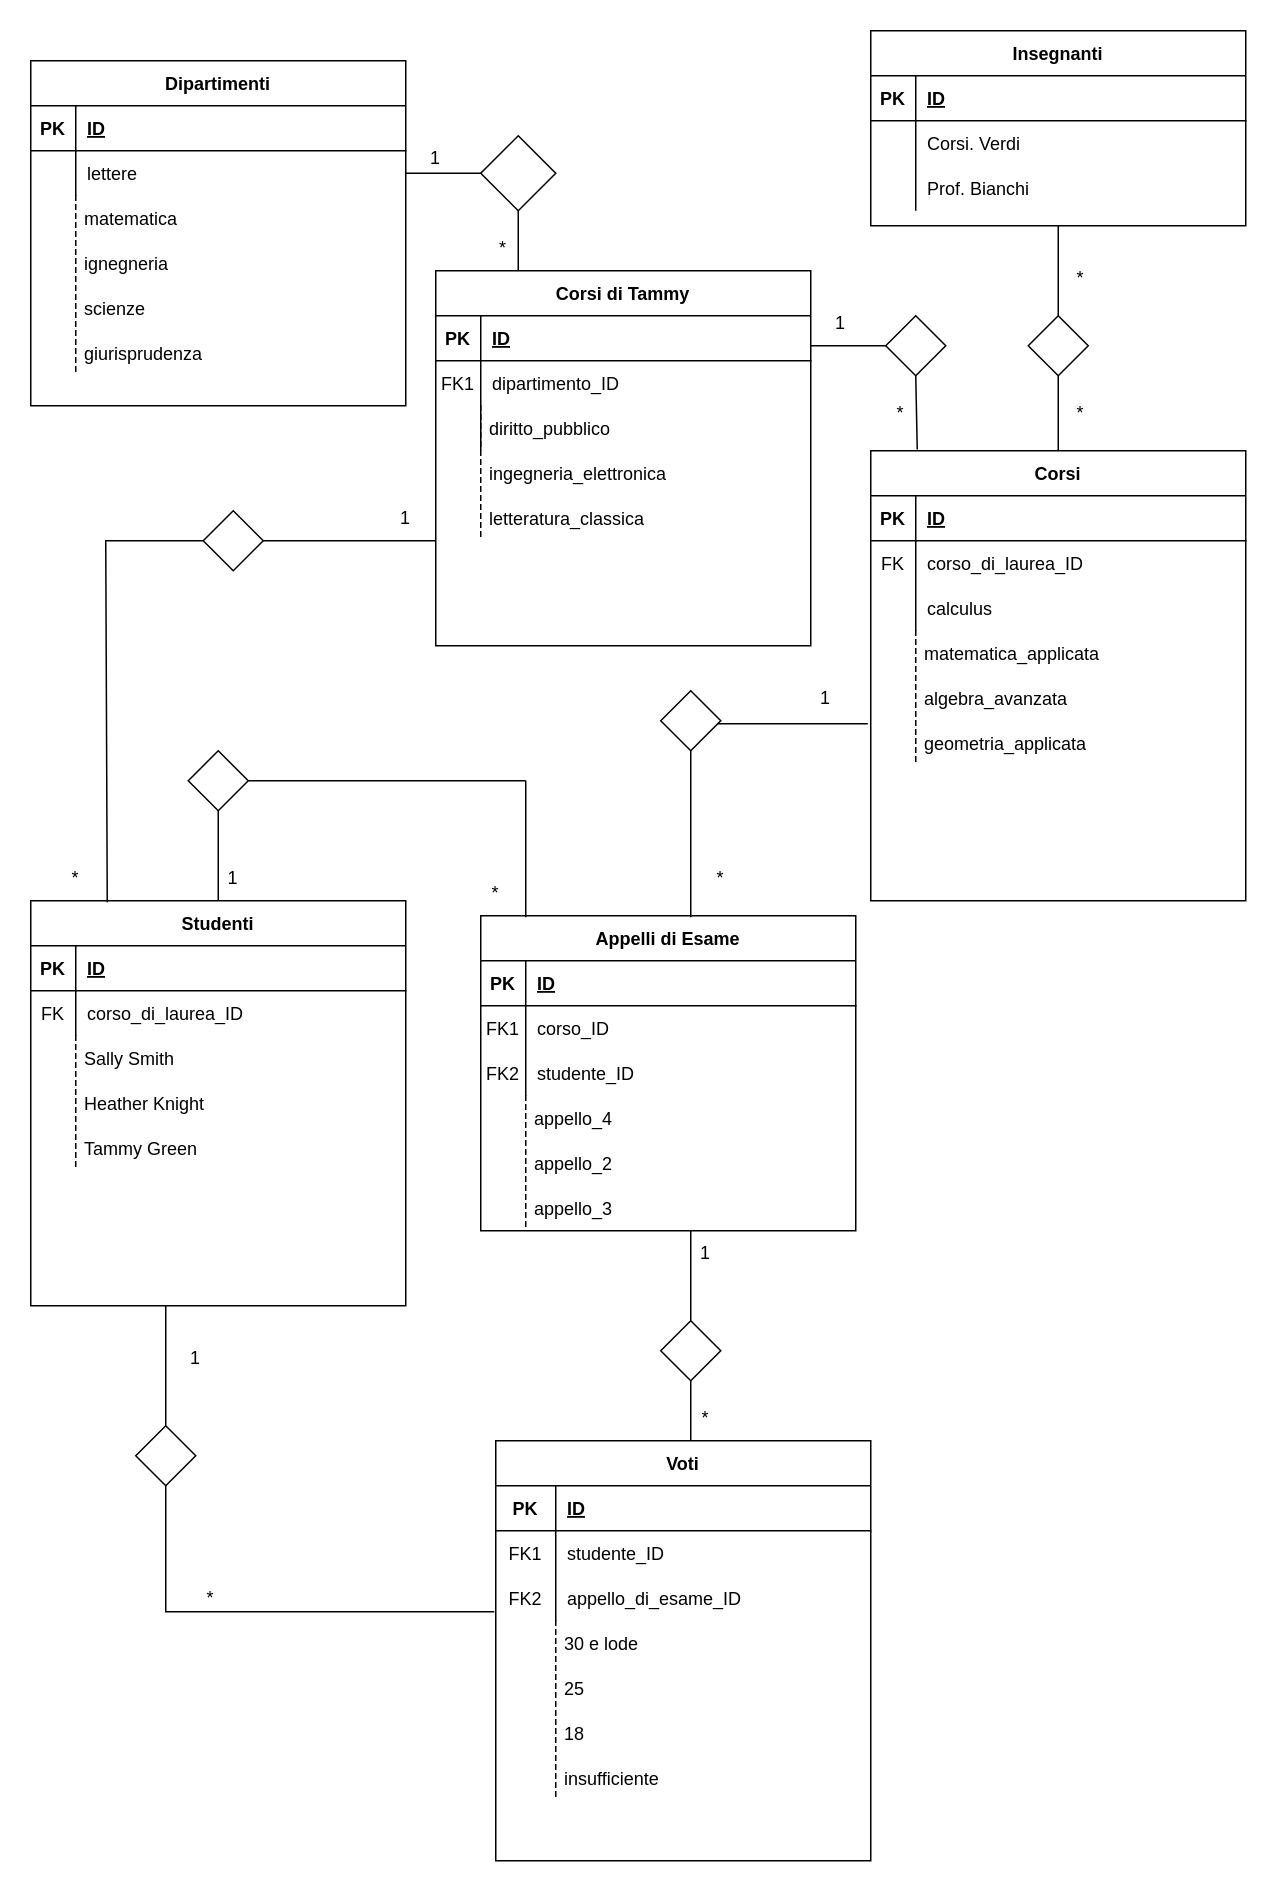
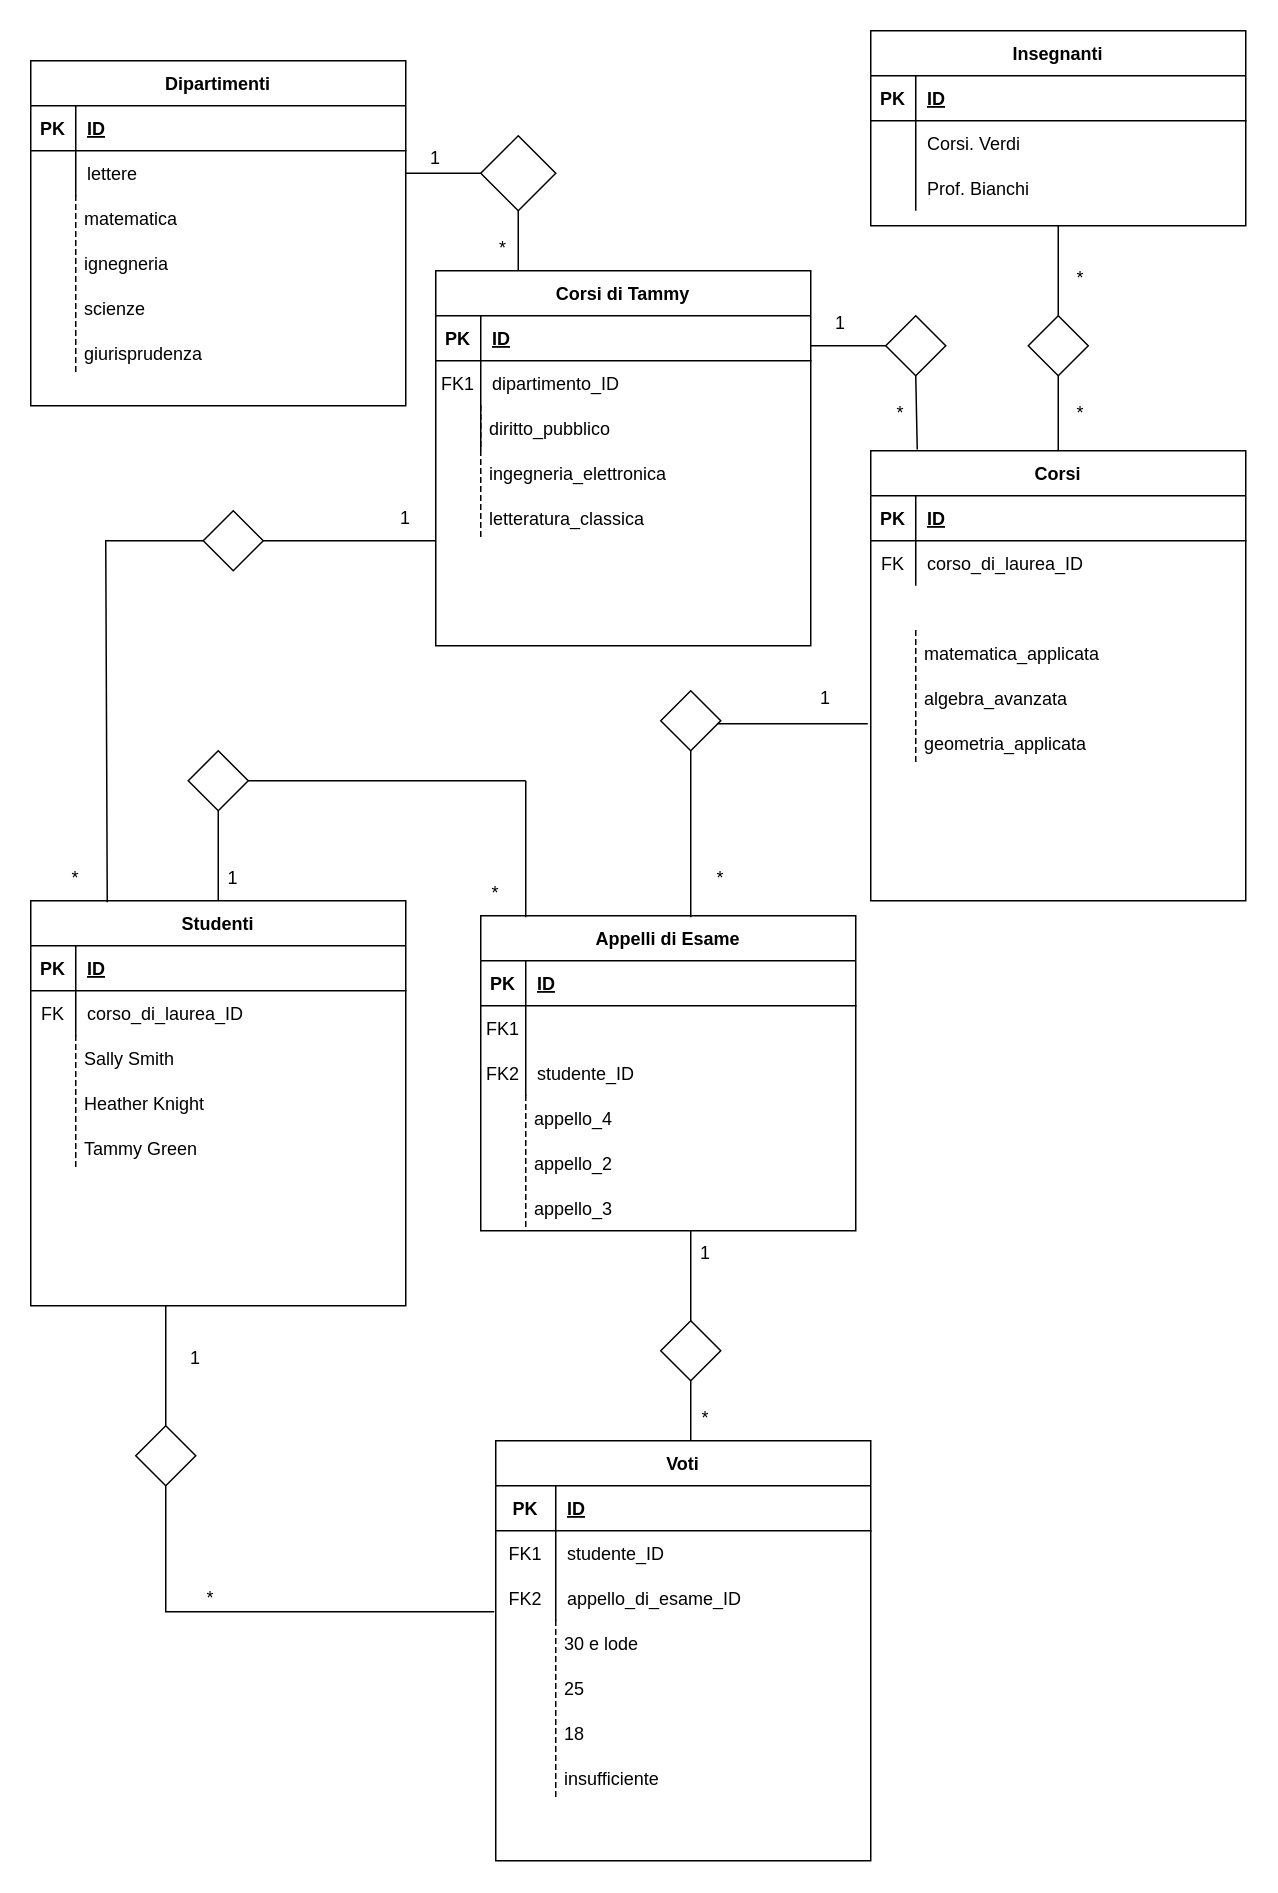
(1081, 608) -> none
(691, 1028) -> none
